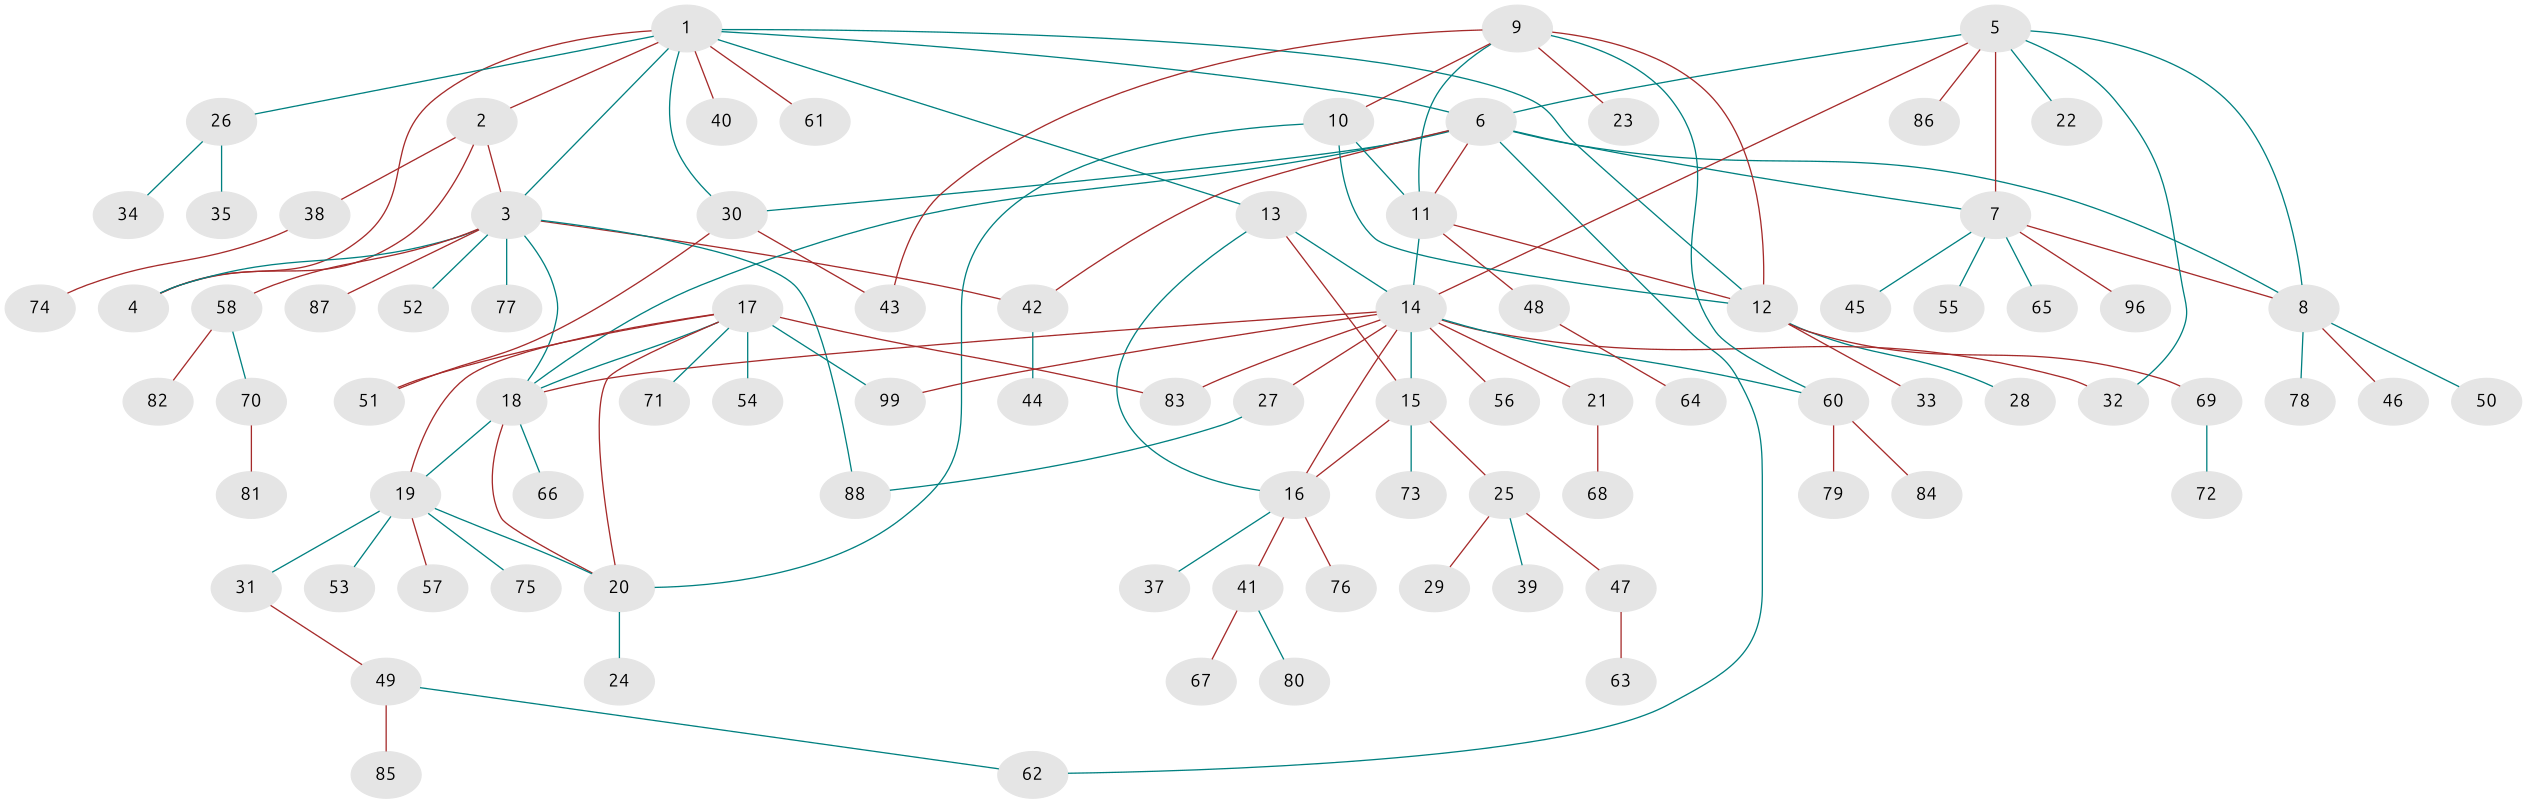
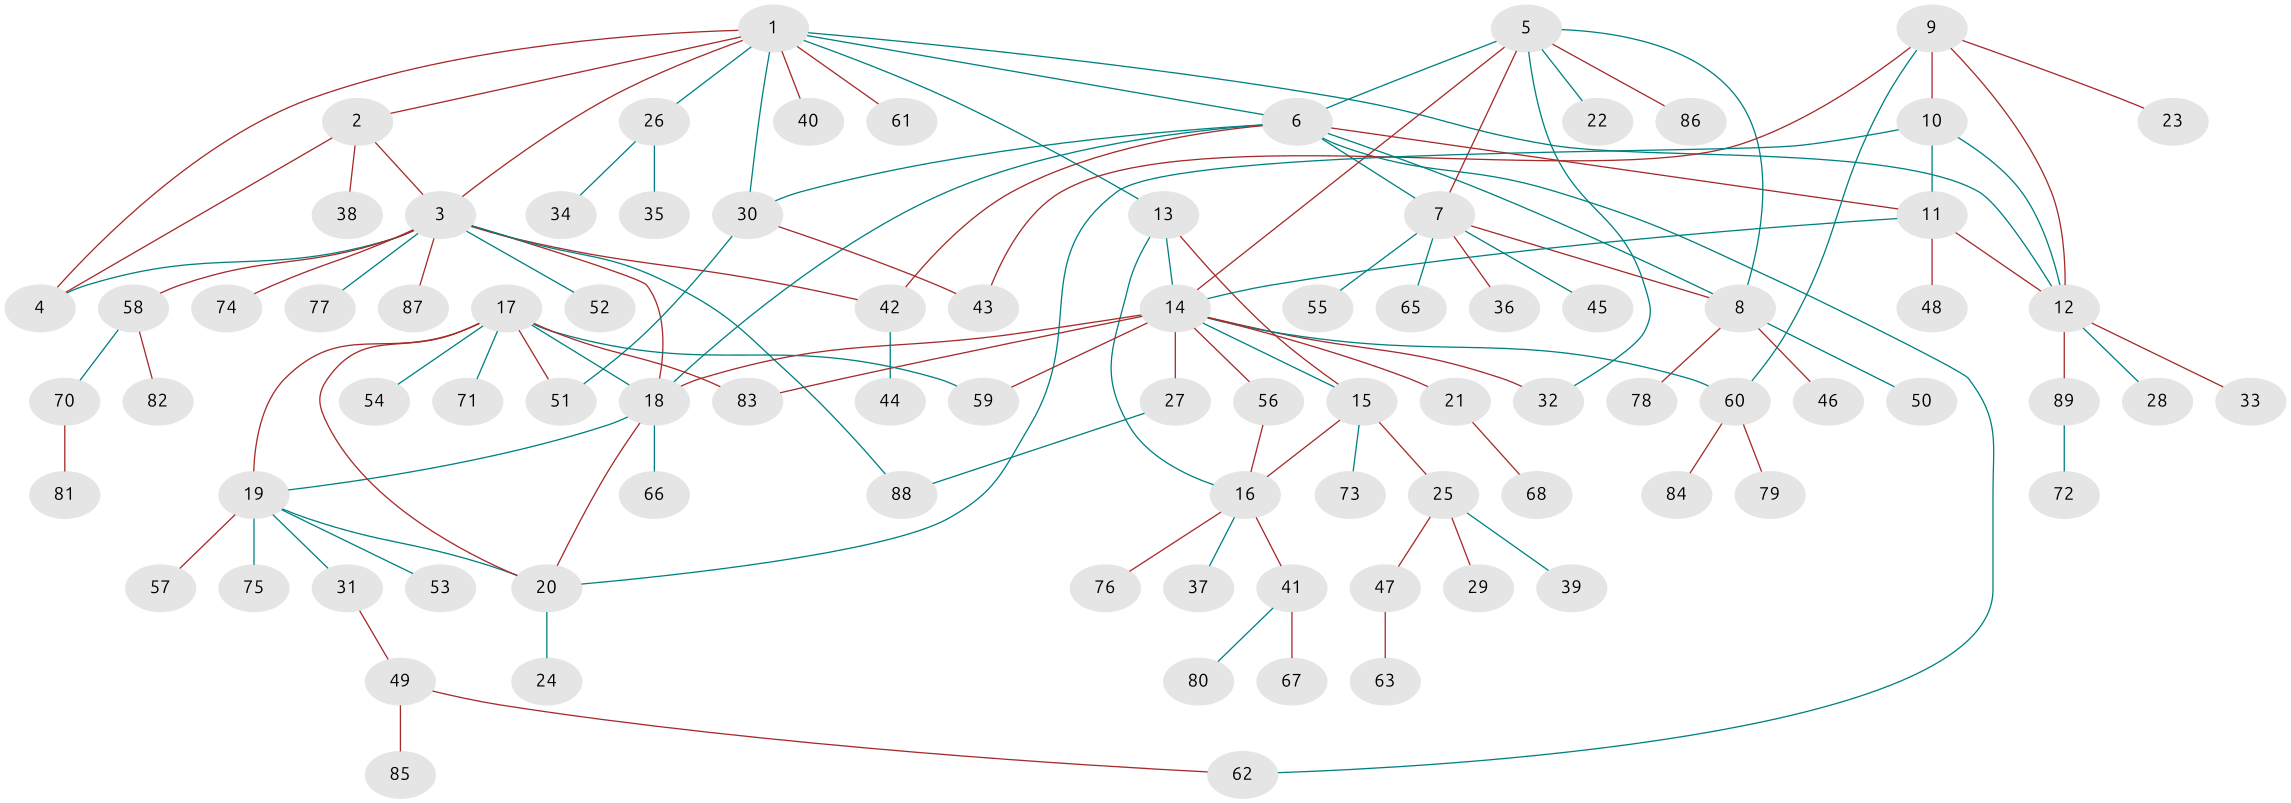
(1435, 98) -> none
(597, 122) -> (595, 106)
(178, 262) -> (326, 265)
(558, 307) -> (606, 268)
(2136, 308) -> (1504, 308)
(570, 323) -> (670, 308)
(2302, 355) -> (1691, 355)
(1350, 401) -> (1257, 448)
(890, 402) -> (984, 402)
(1691, 402) -> none
(2207, 402) -> (2064, 402)
(709, 728) -> (819, 744)
